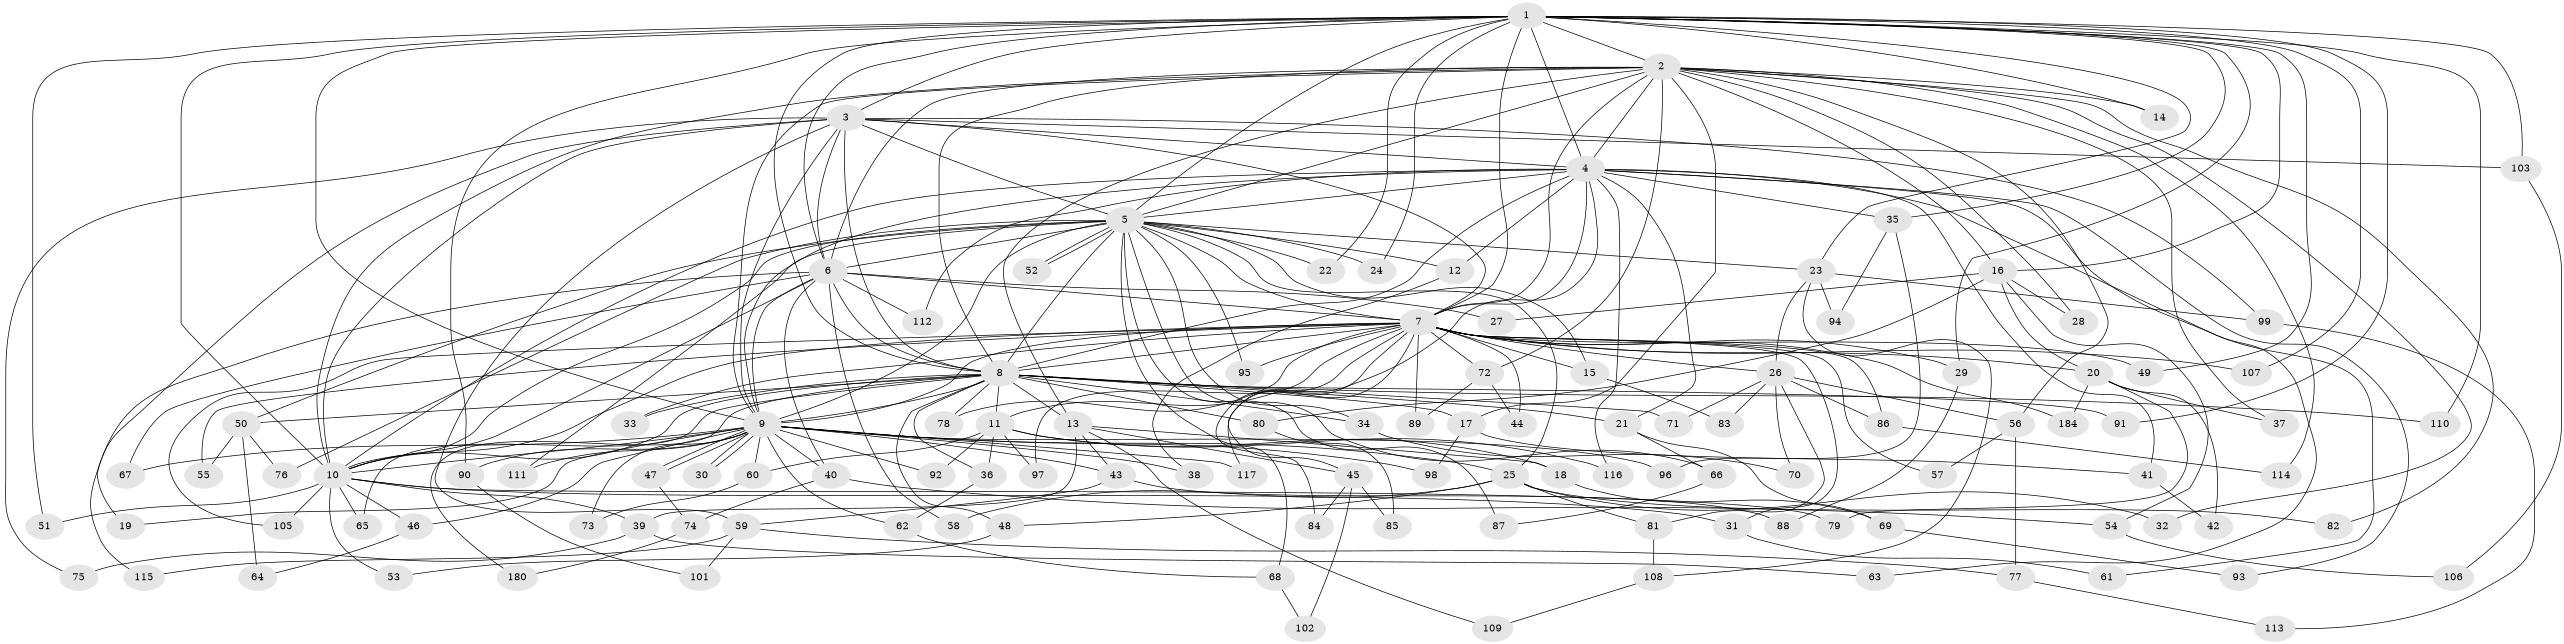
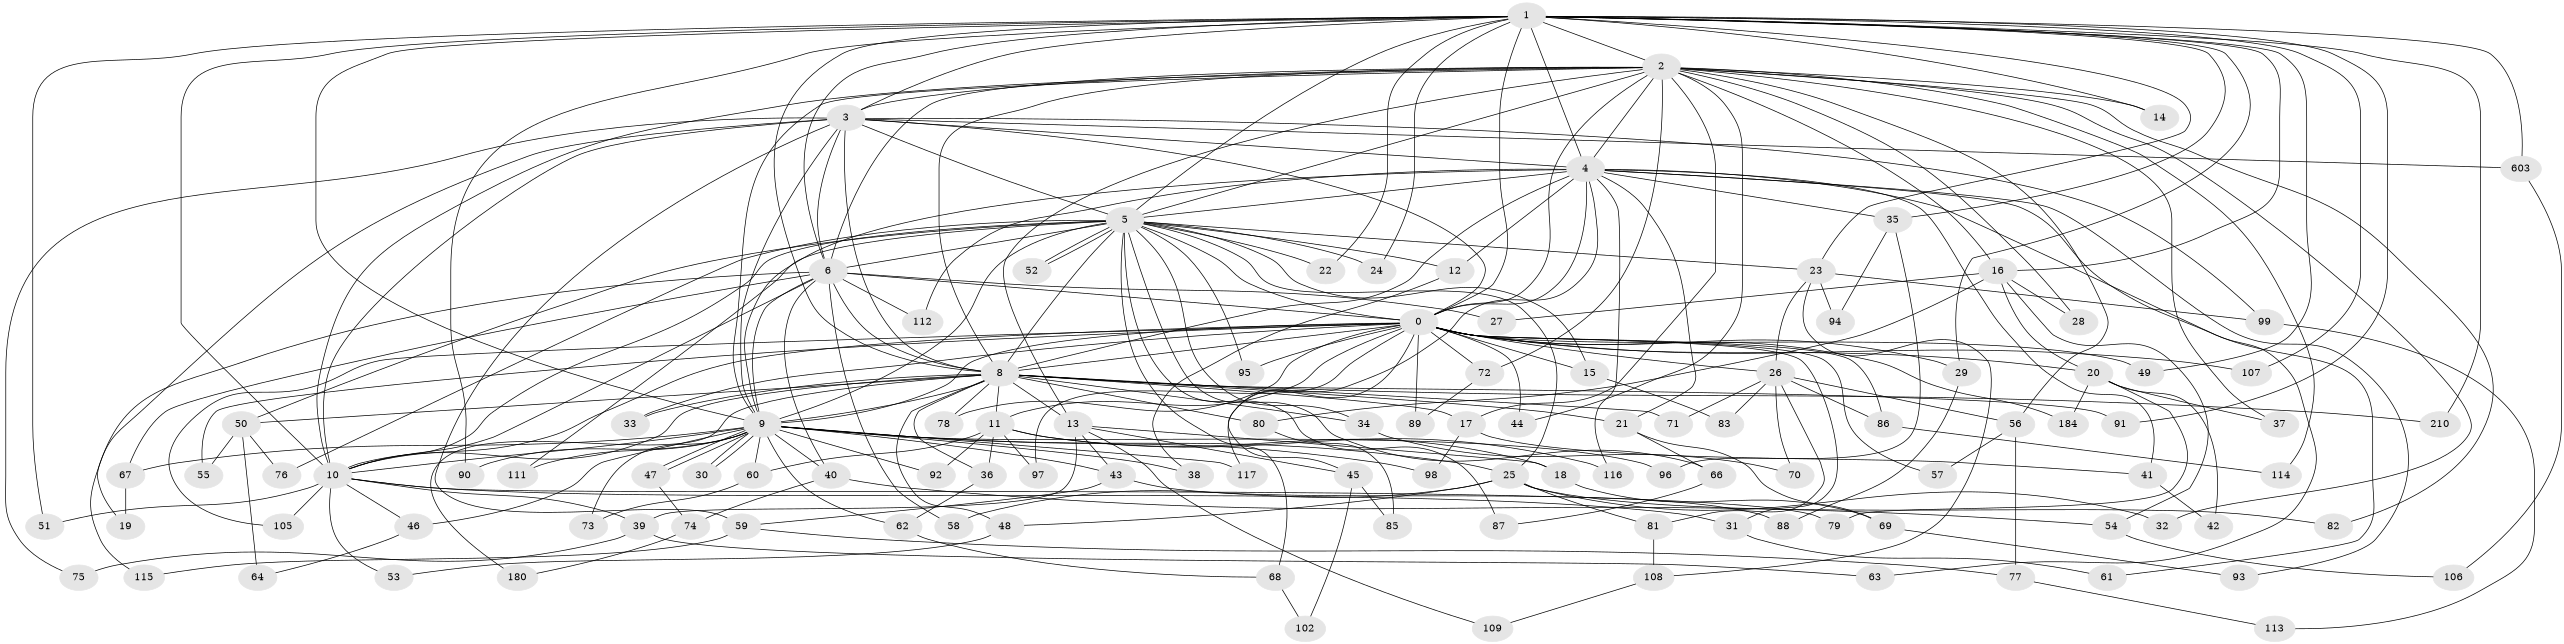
none -> (1251, 75)
(2521, 169) -> (2521, 169)
(924, 197) -> none
(1419, 322) -> (1419, 322)
(1501, 399) -> (1742, 284)
(2440, 424) -> (2440, 424)
(453, 507) -> (126, 501)
(363, 527) -> none
(1314, 527) -> none
(700, 578) -> none
